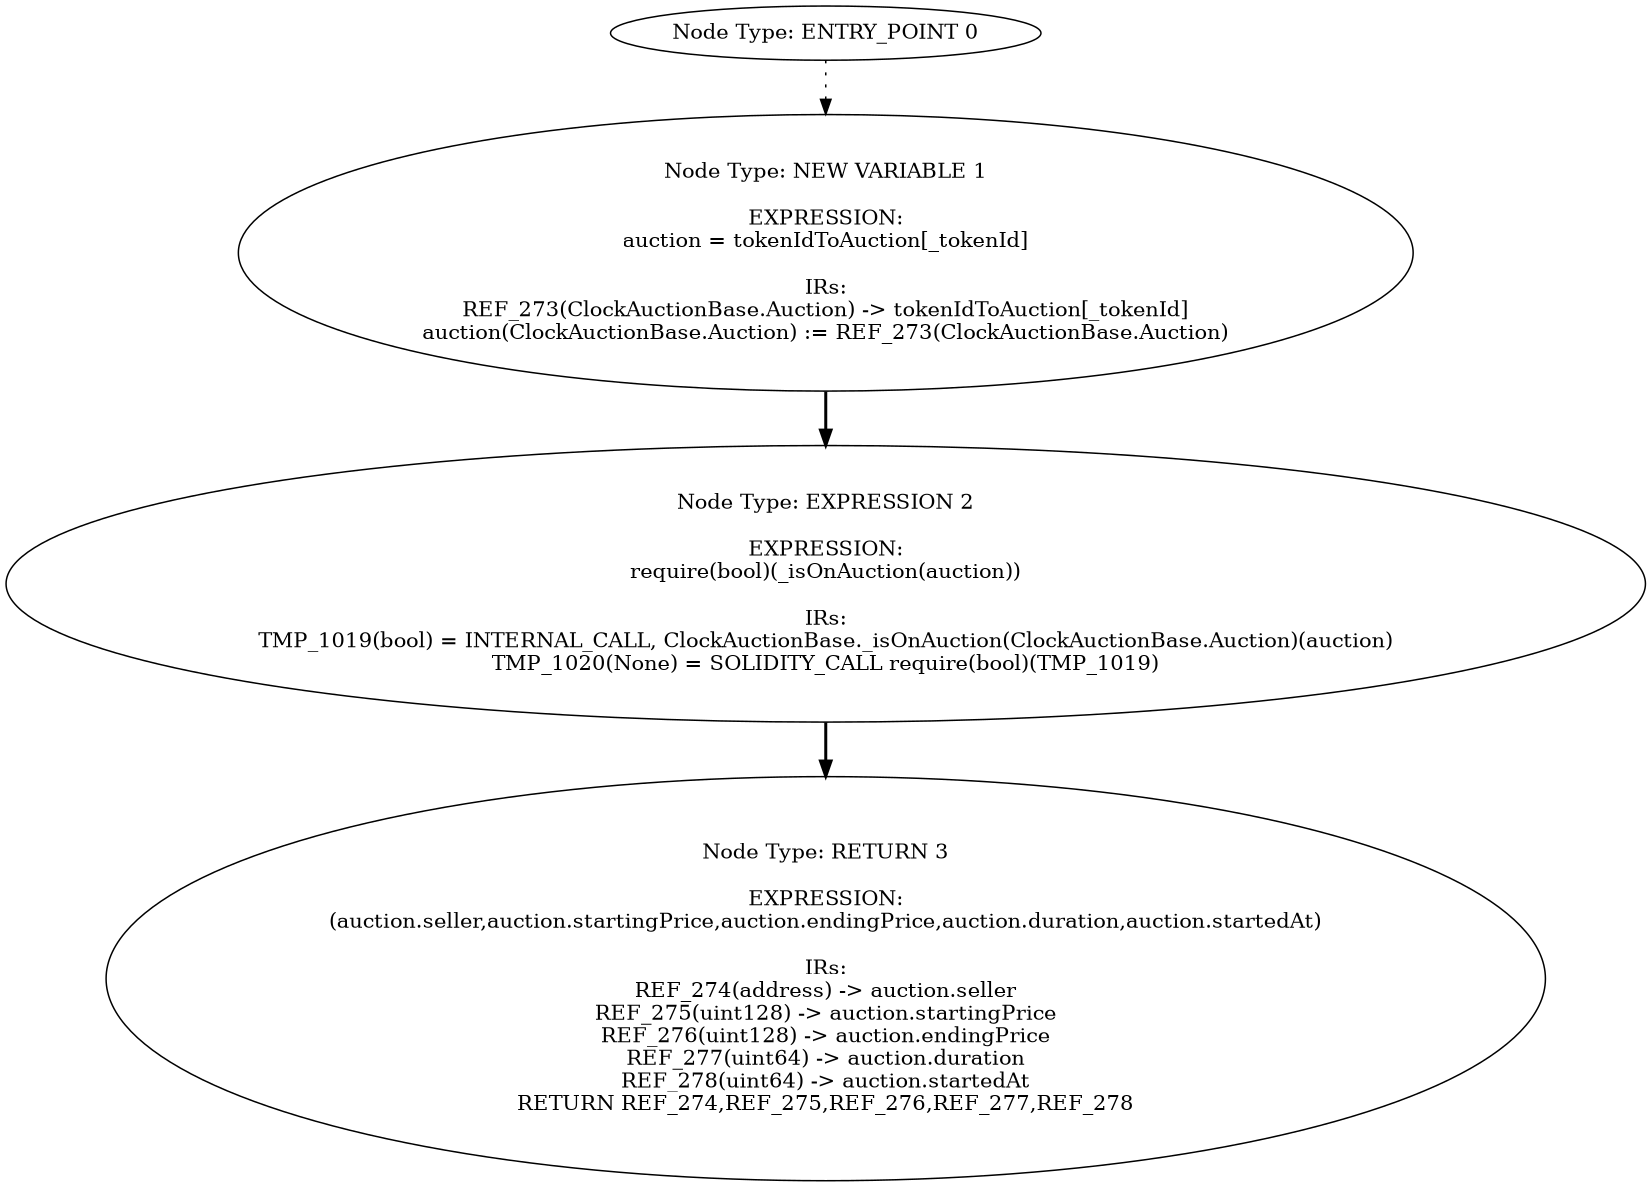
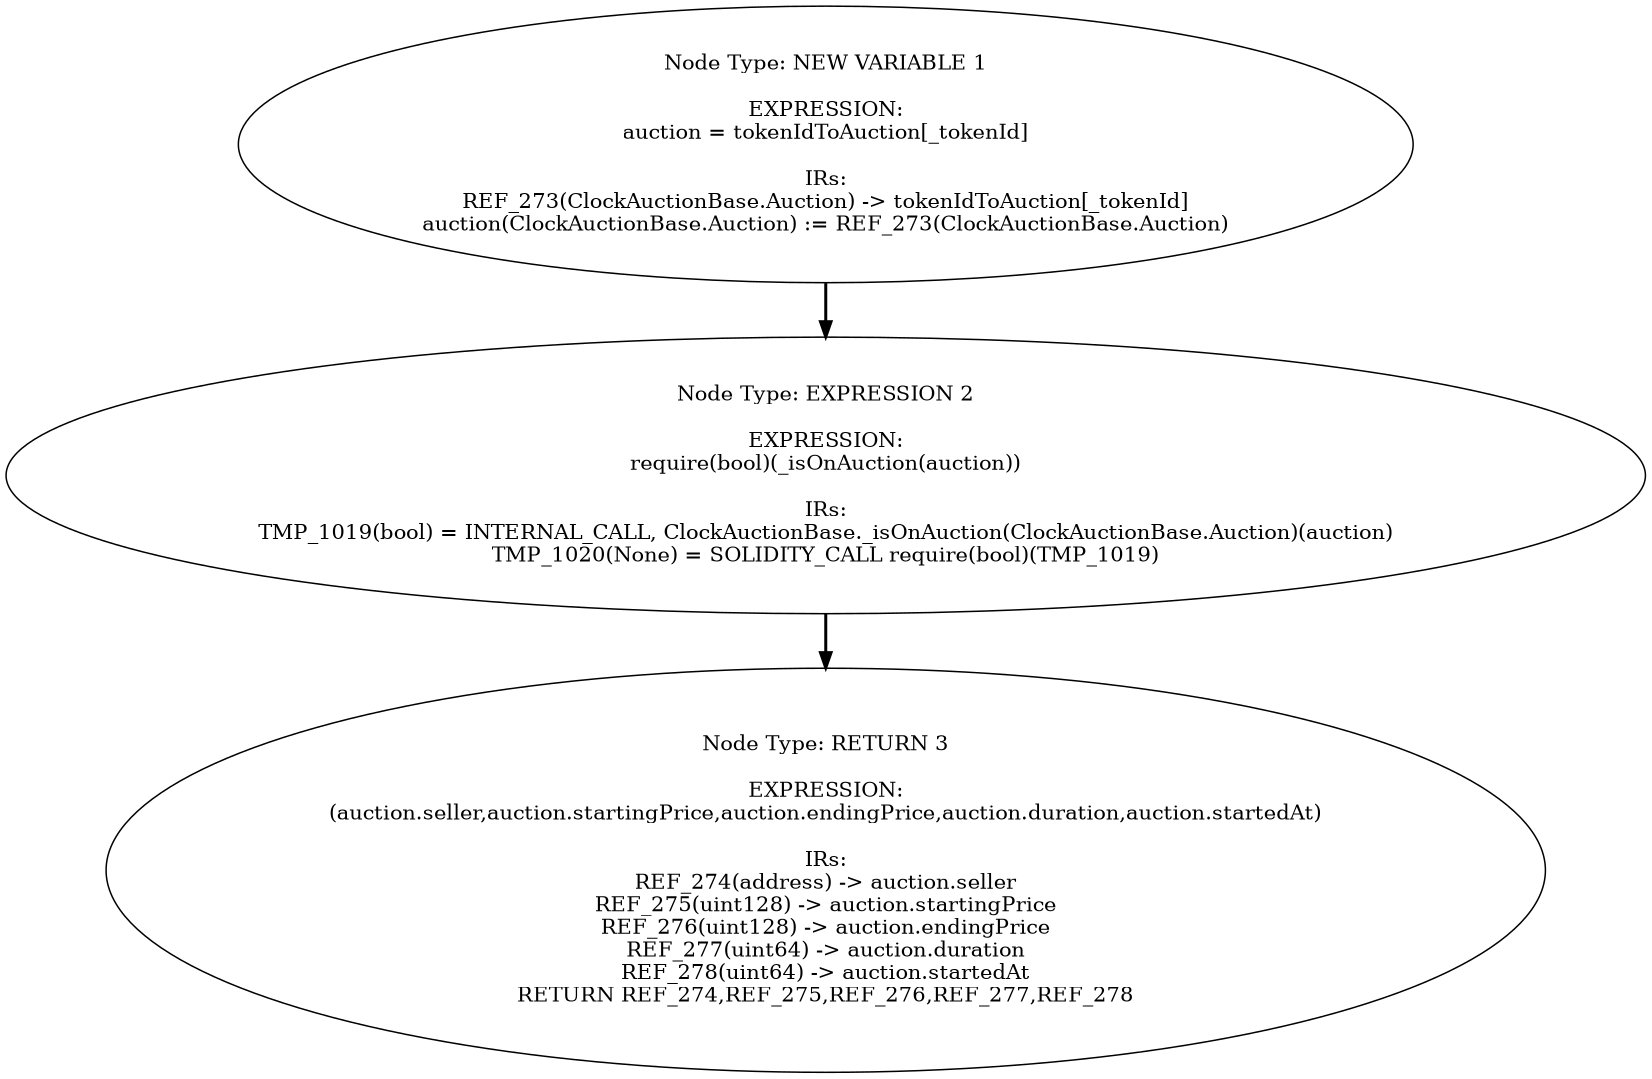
(826, 33) -> none
